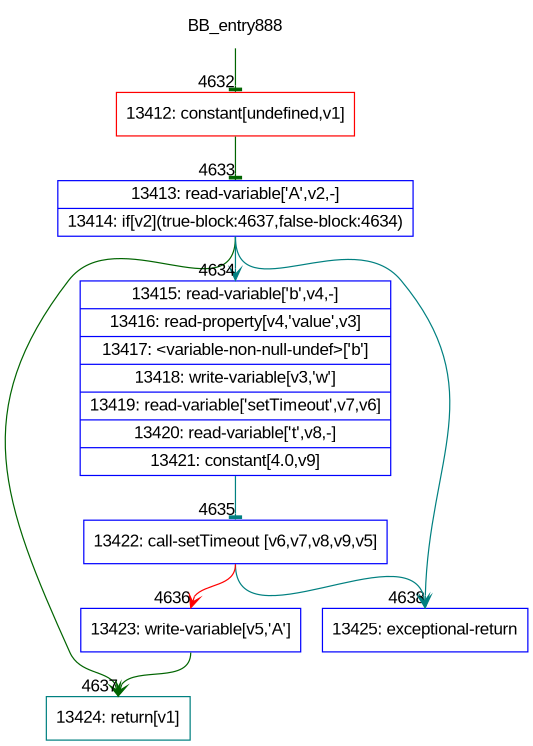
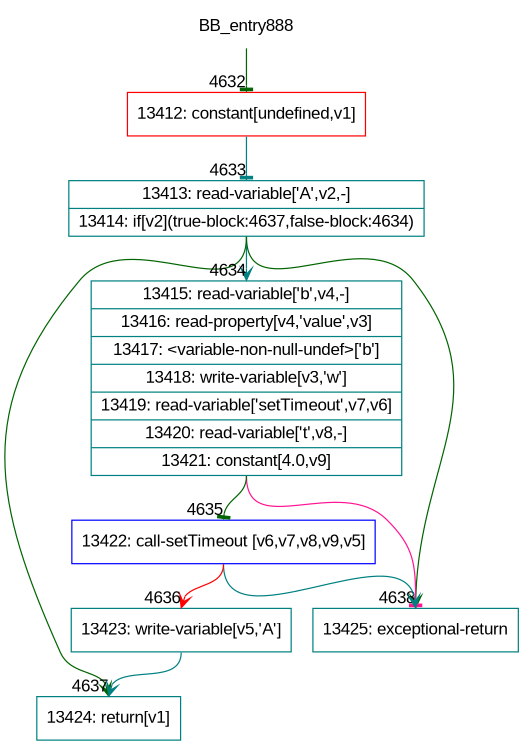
(235, 155) -> (246, 155)
(235, 208) -> (246, 208)
(436, 339) -> (445, 340)
(235, 378) -> (246, 378)
(235, 495) -> (237, 496)
none -> (354, 505)
(191, 630) -> (181, 630)
(425, 630) -> (416, 630)
(161, 674) -> (151, 674)
